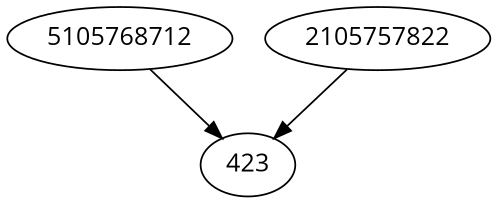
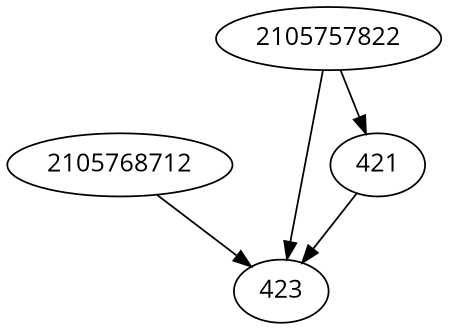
(120, 39) -> (120, 165)
none -> (378, 165)
